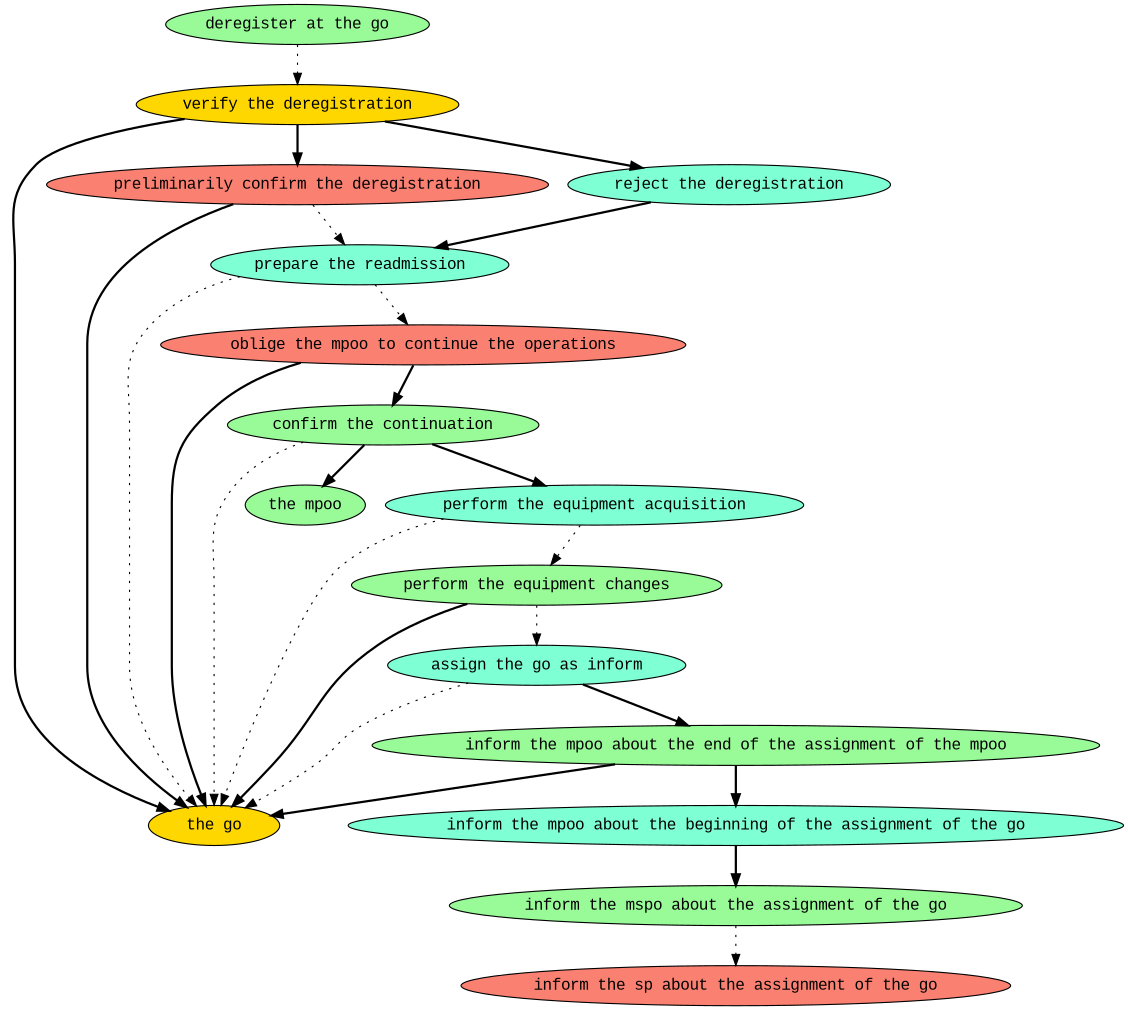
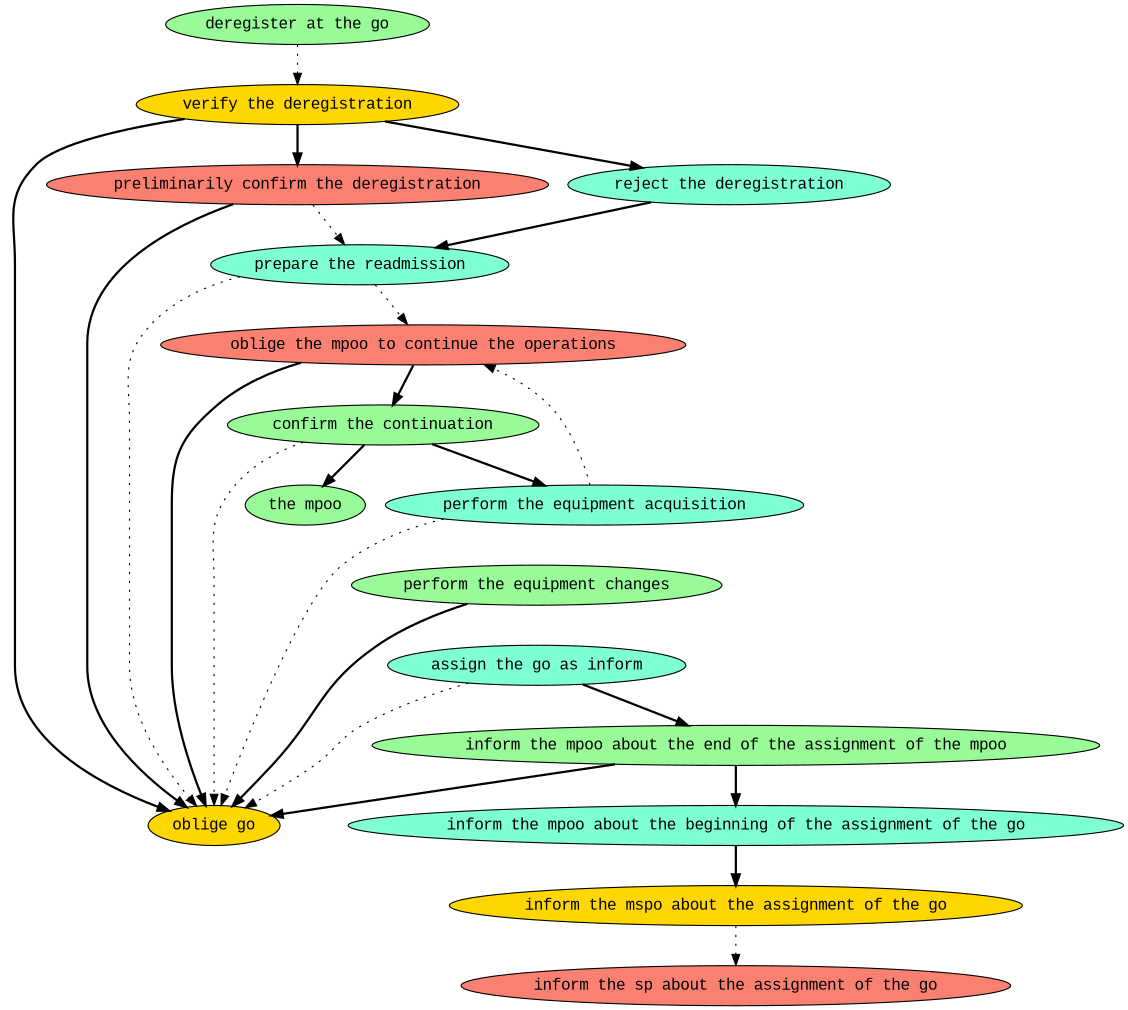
(569, 541) -> (557, 414)
(537, 620) -> none
(214, 825) -> (214, 825)
(736, 906) -> (736, 906)
